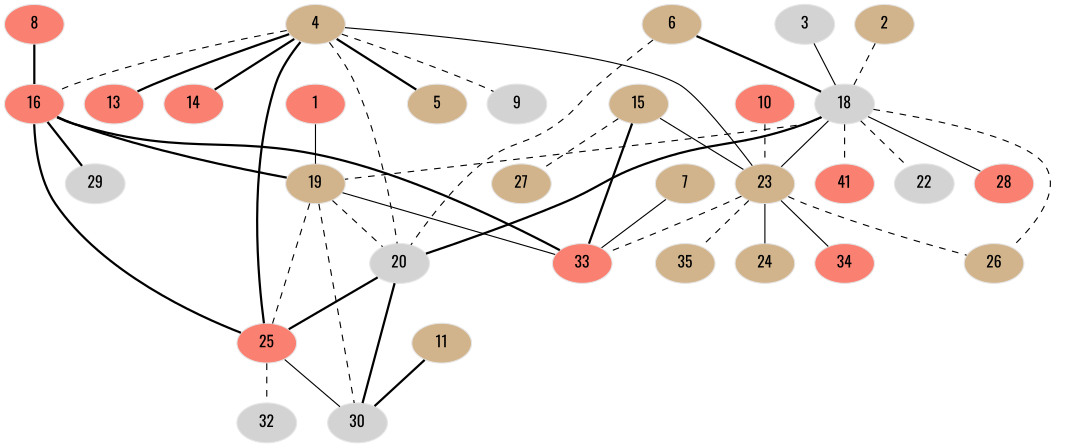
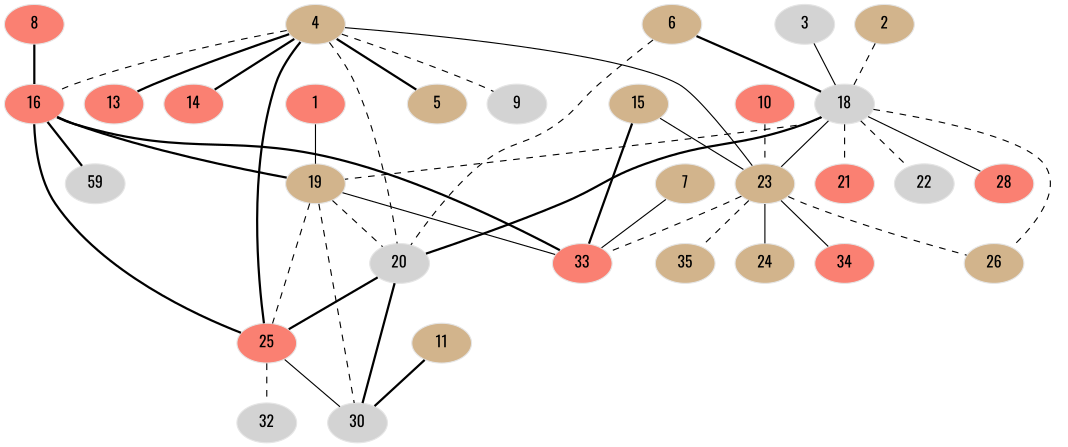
(95, 184) -> (95, 184)
(521, 184) -> none
(845, 184) -> (845, 184)
